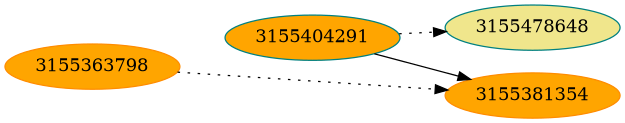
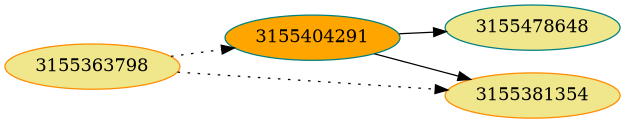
(416, 33) -> (416, 33)
none -> (196, 53)
(92, 67) -> (92, 67)
(533, 96) -> (533, 96)
